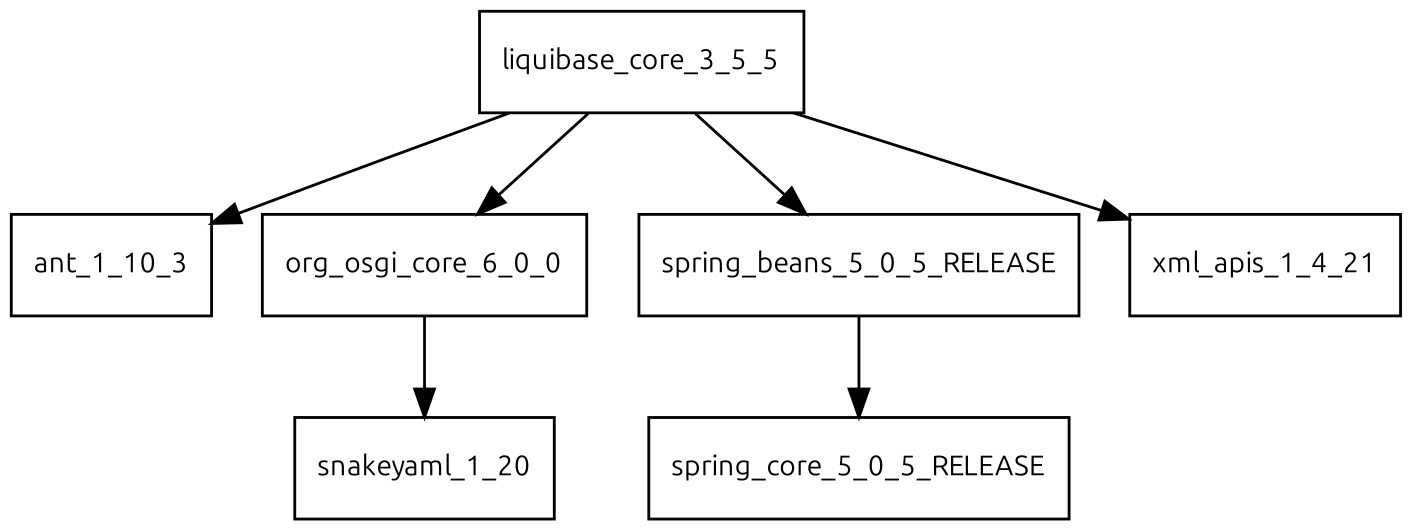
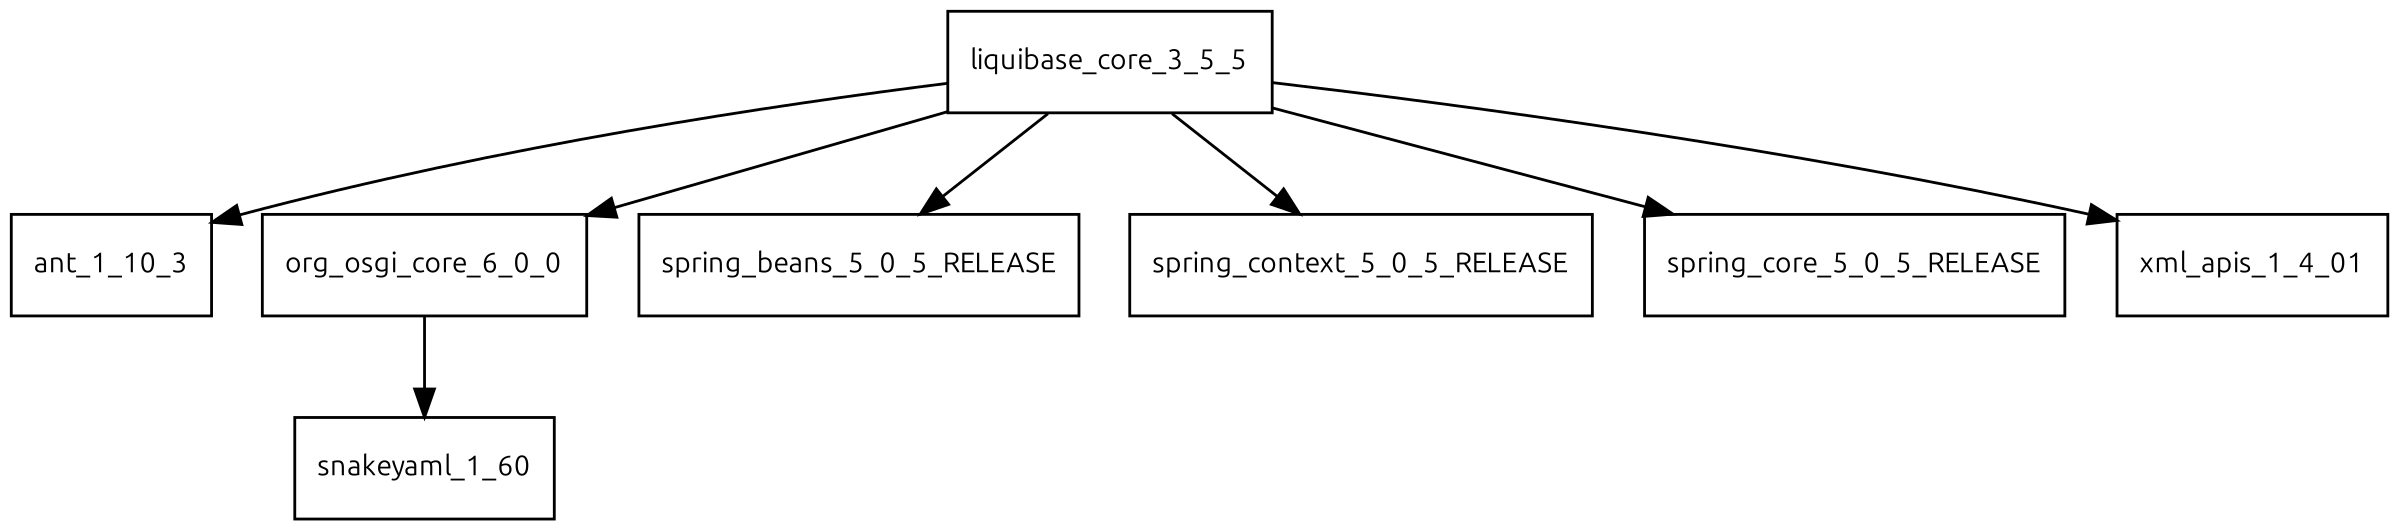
(1265, 265) -> (2252, 265)
none -> (1361, 265)
(859, 353) -> (1459, 157)
(425, 468) -> (425, 468)
